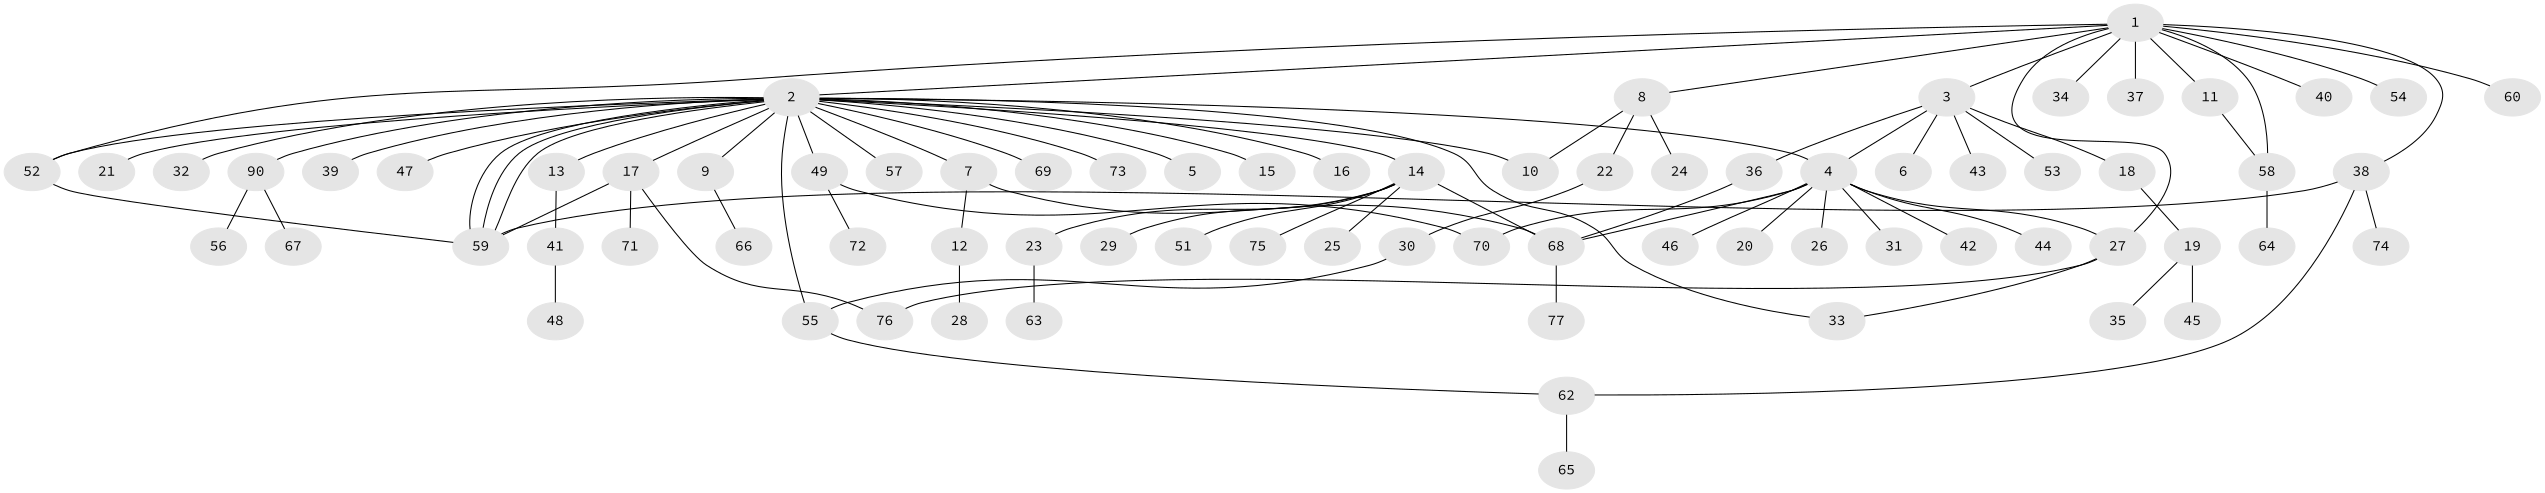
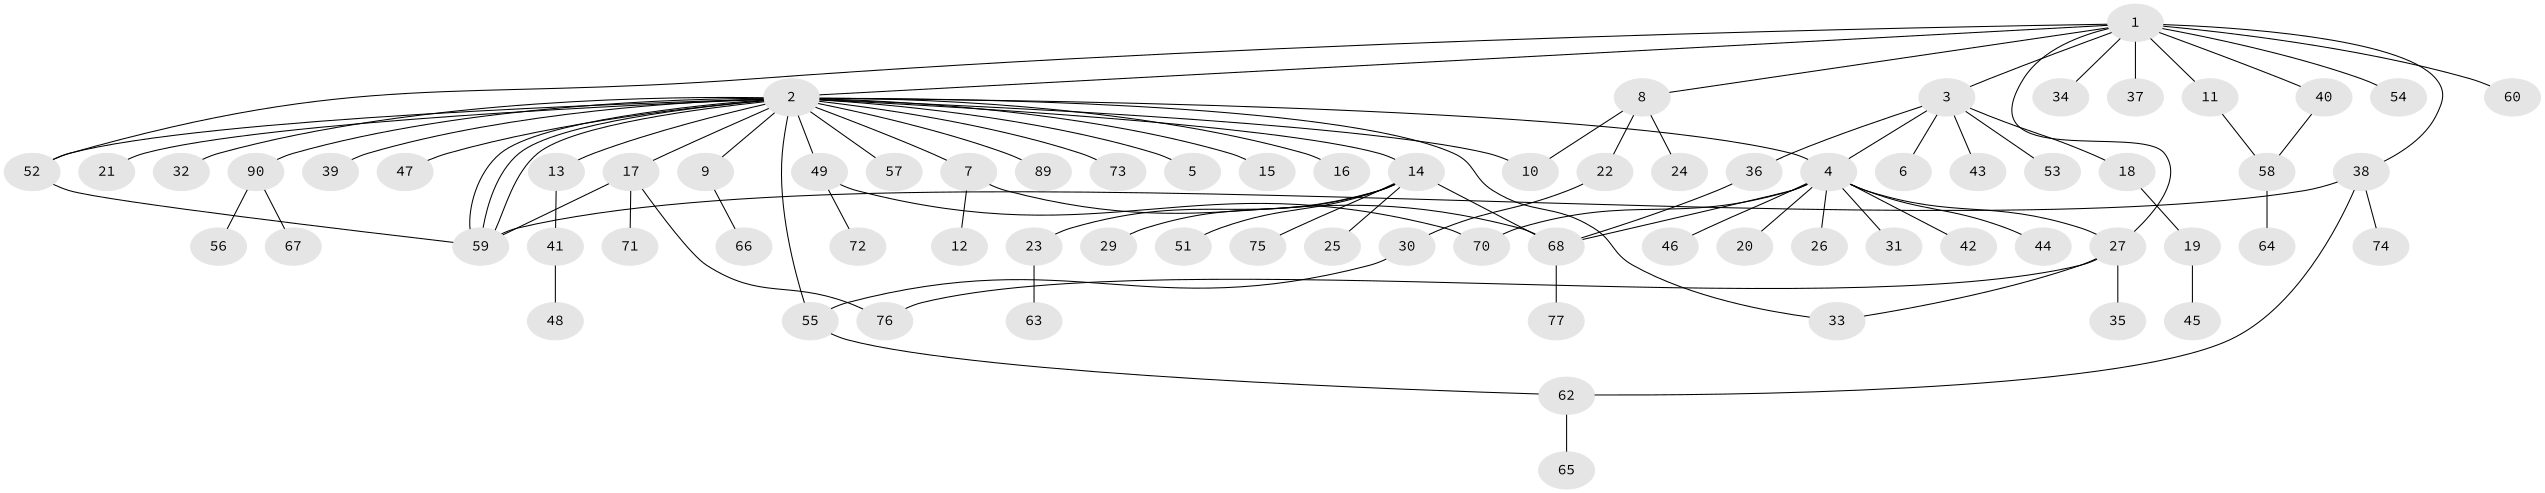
(2240, 71) -> (2295, 135)
(1043, 172) -> (1043, 172)
(2155, 284) -> (2118, 284)
(959, 321) -> none
